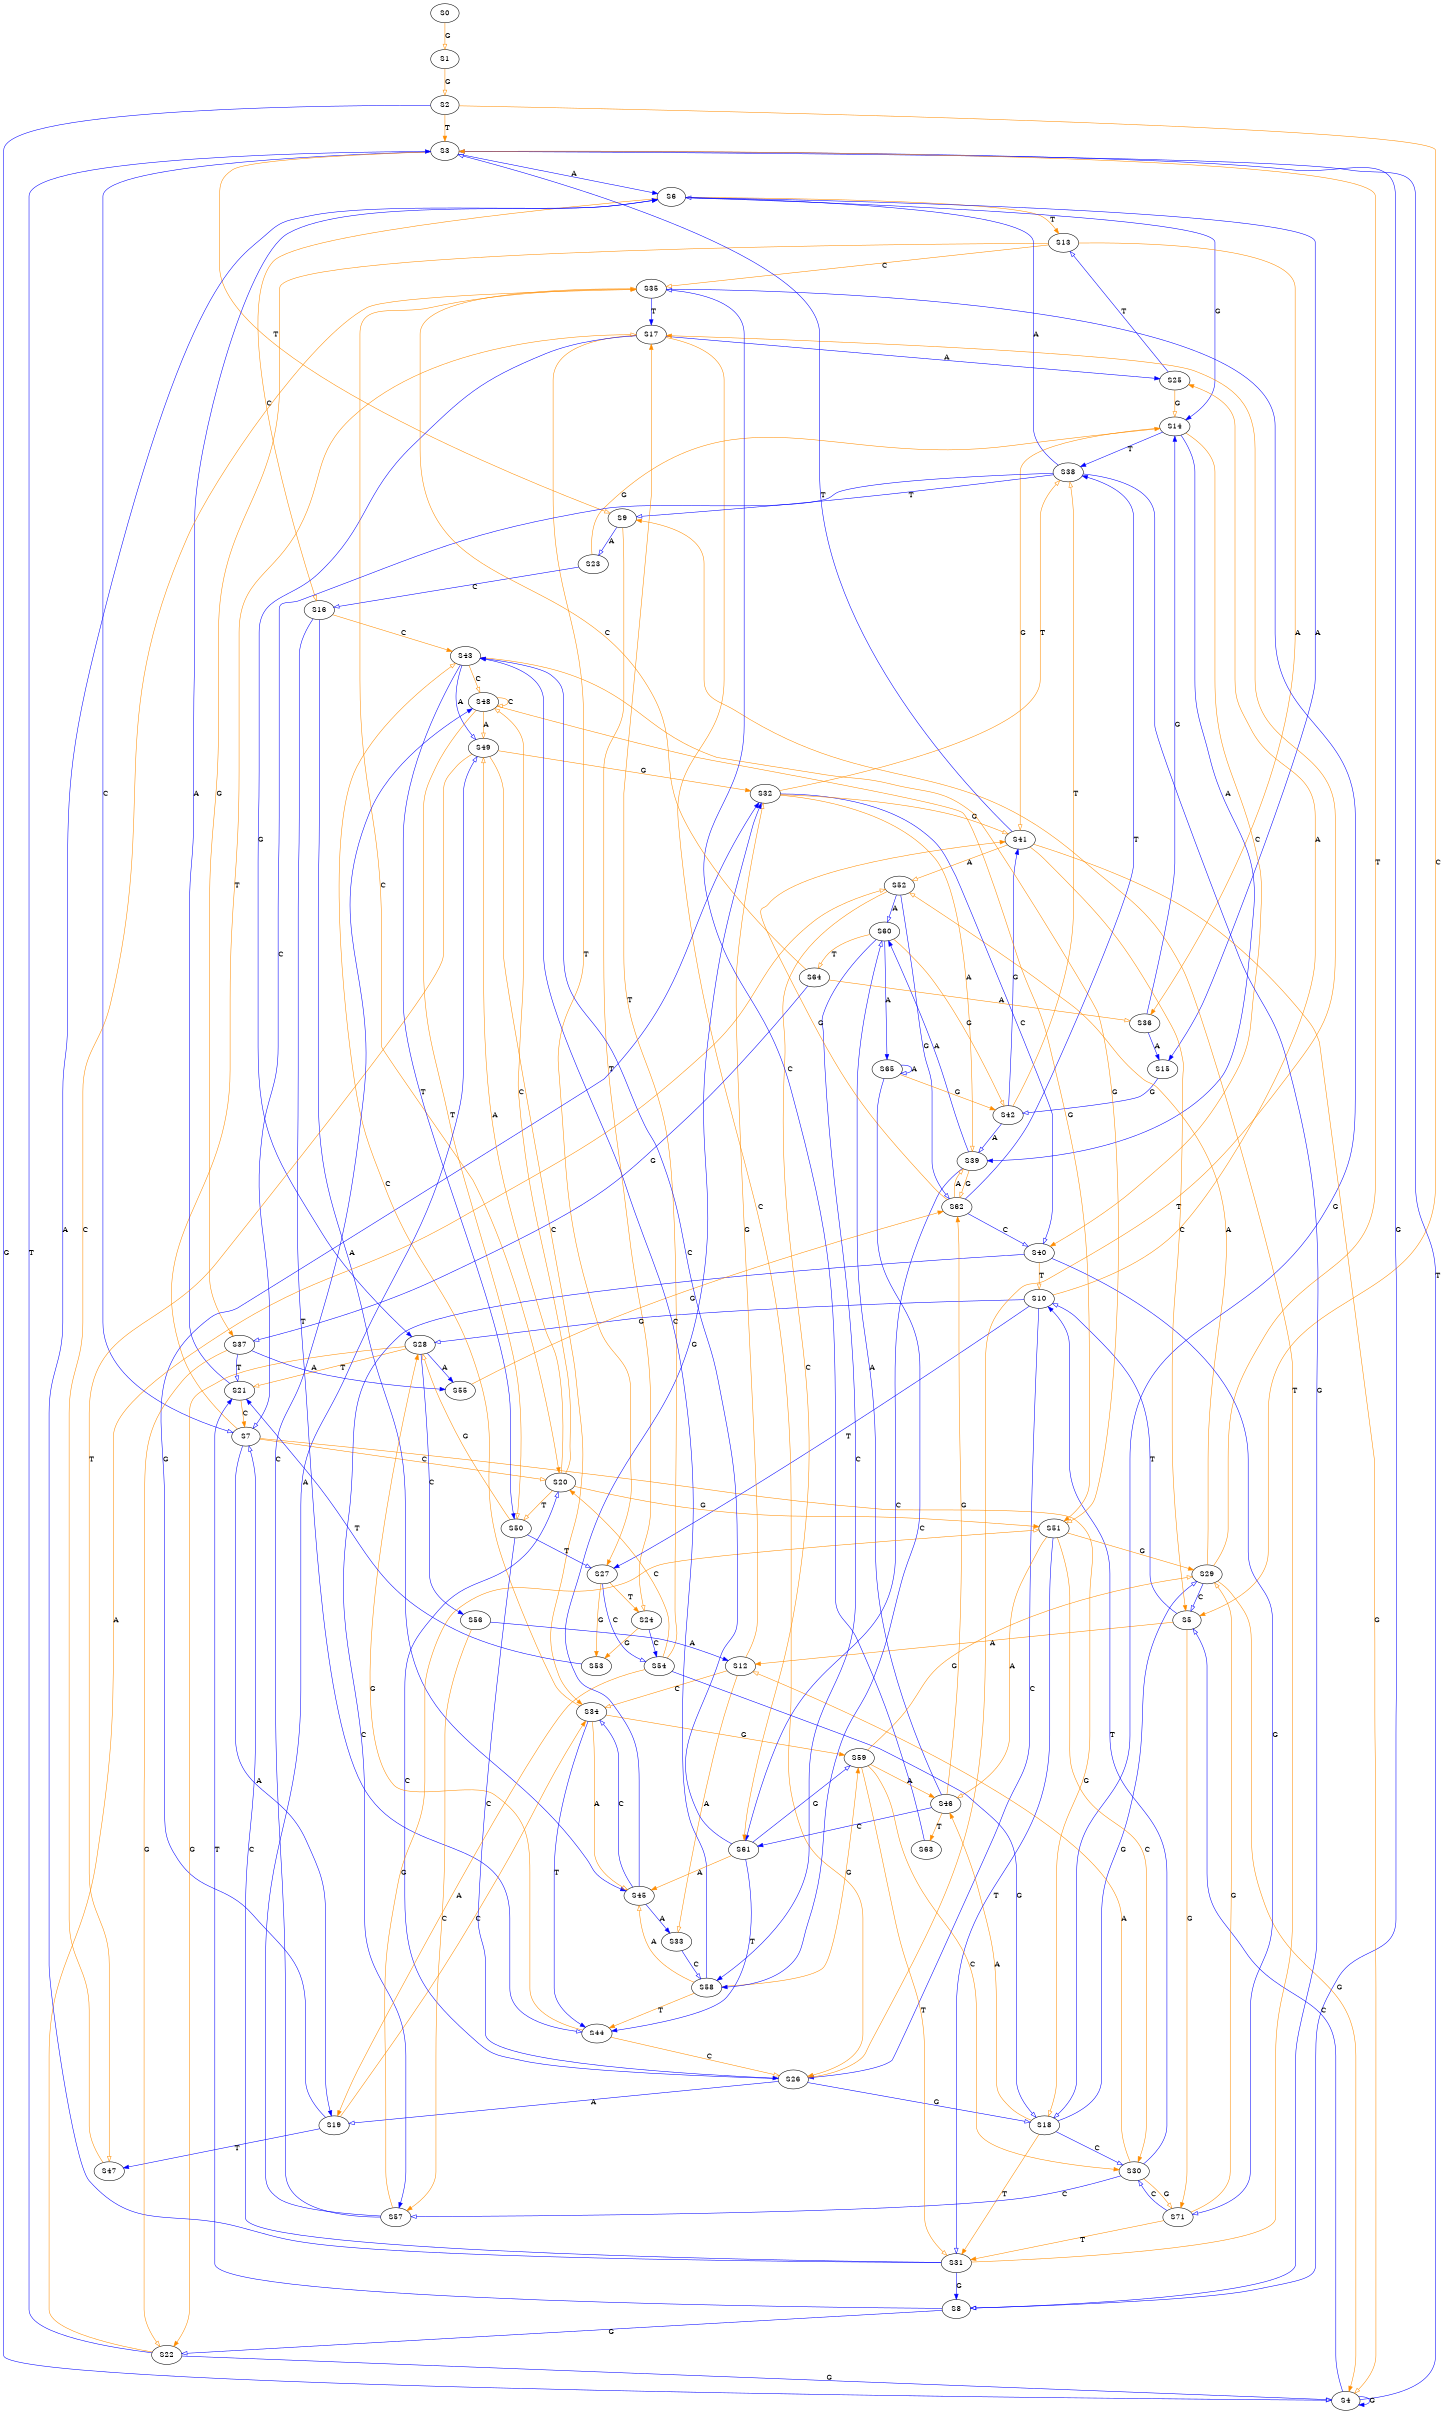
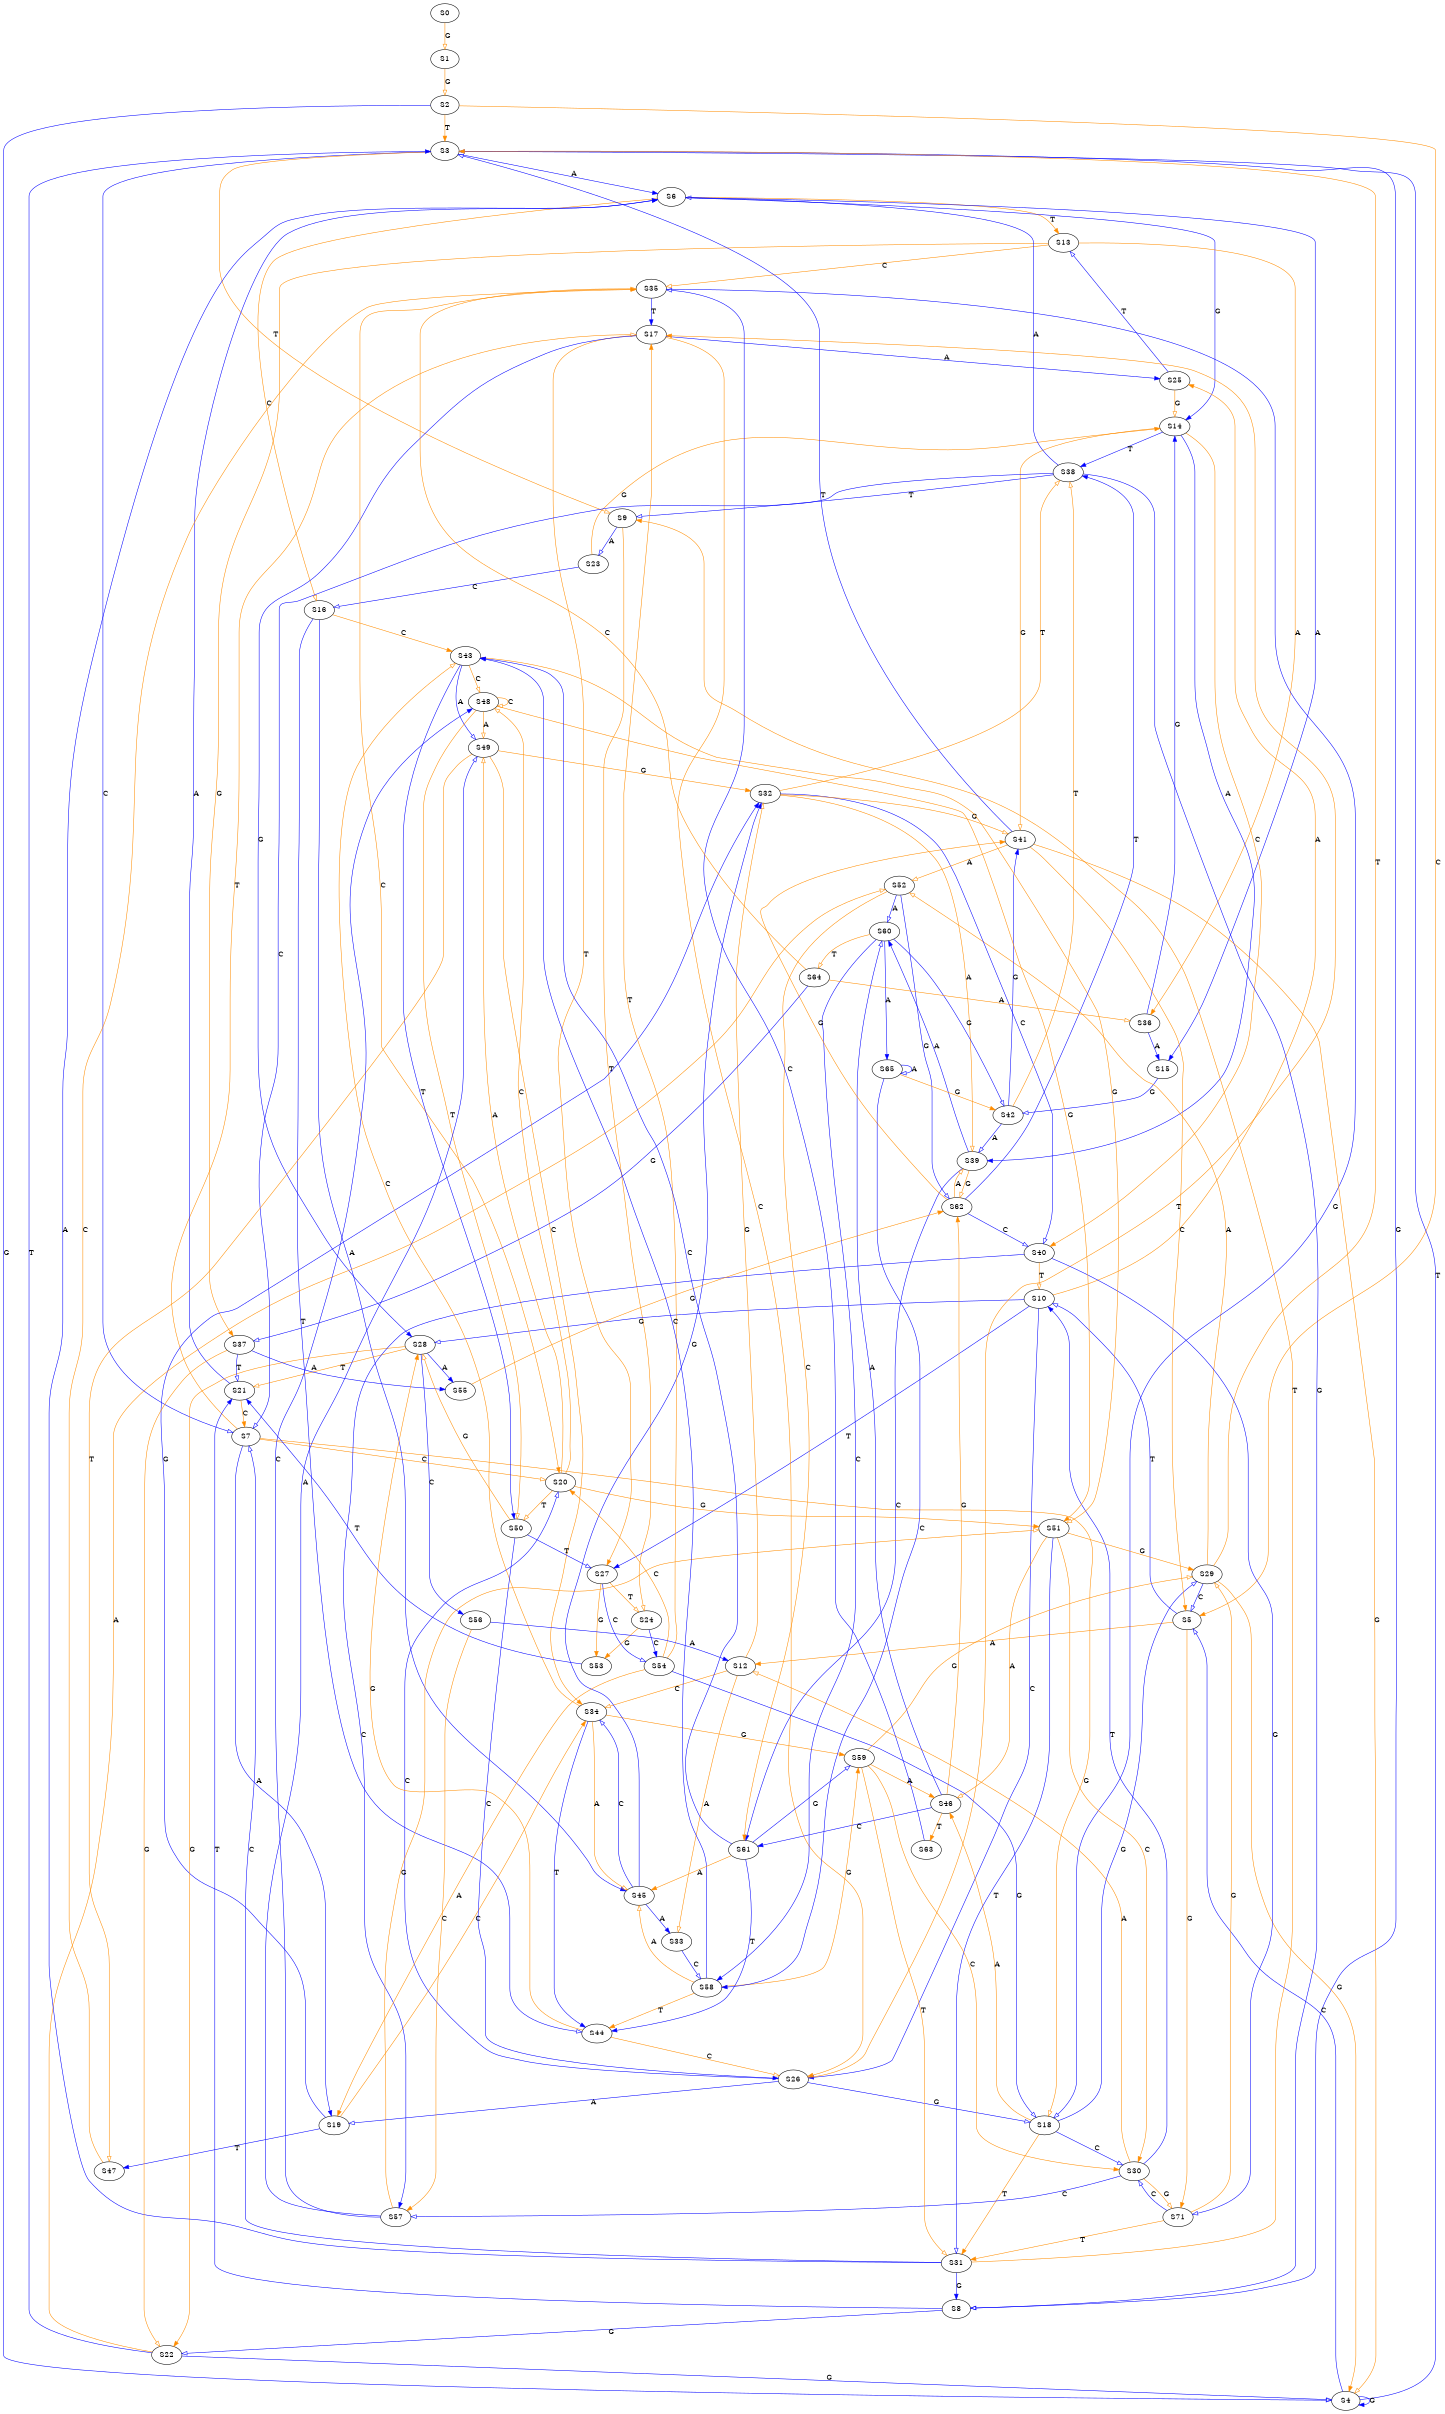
(956, 1015) -> (956, 1015)
(622, 1596) -> (622, 1596)
